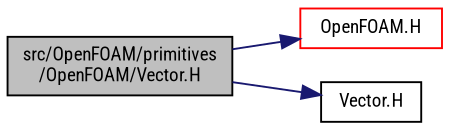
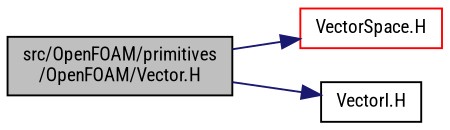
(371, 28) -> (371, 28)
(371, 102) -> (371, 102)
